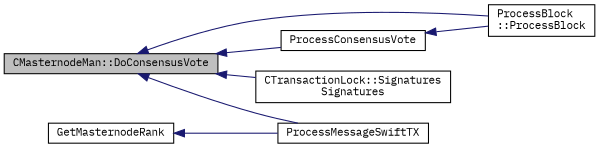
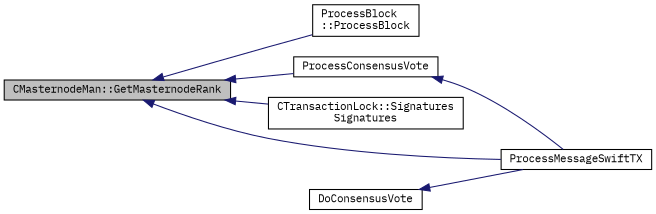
(462, 29) -> (506, 109)
(111, 64) -> (117, 90)
(111, 133) -> (366, 200)
